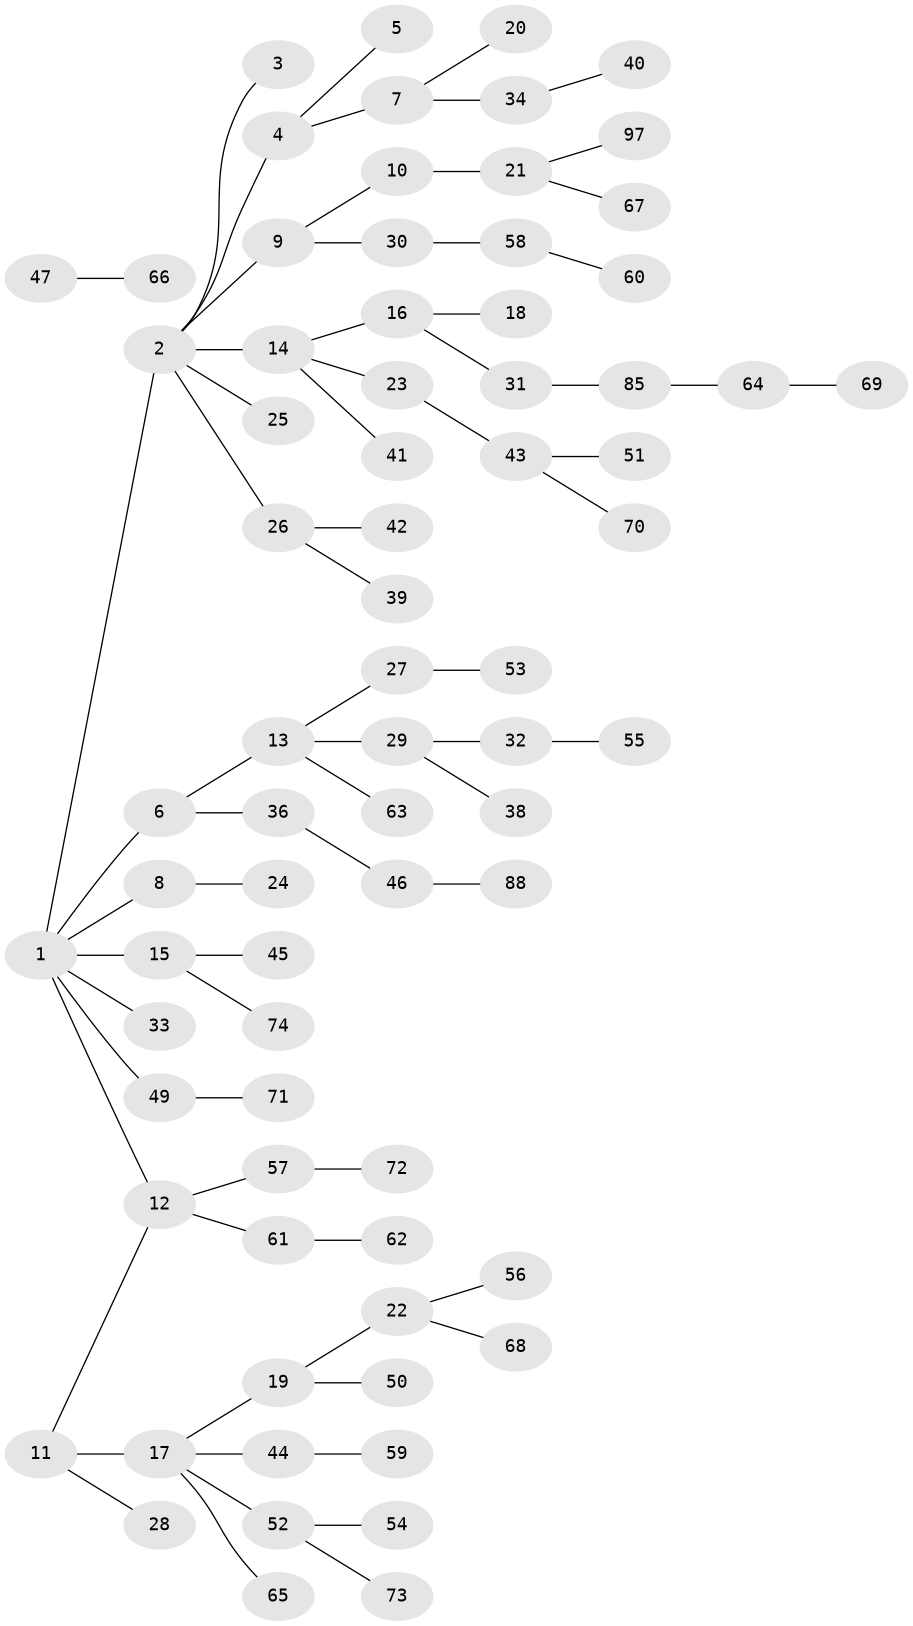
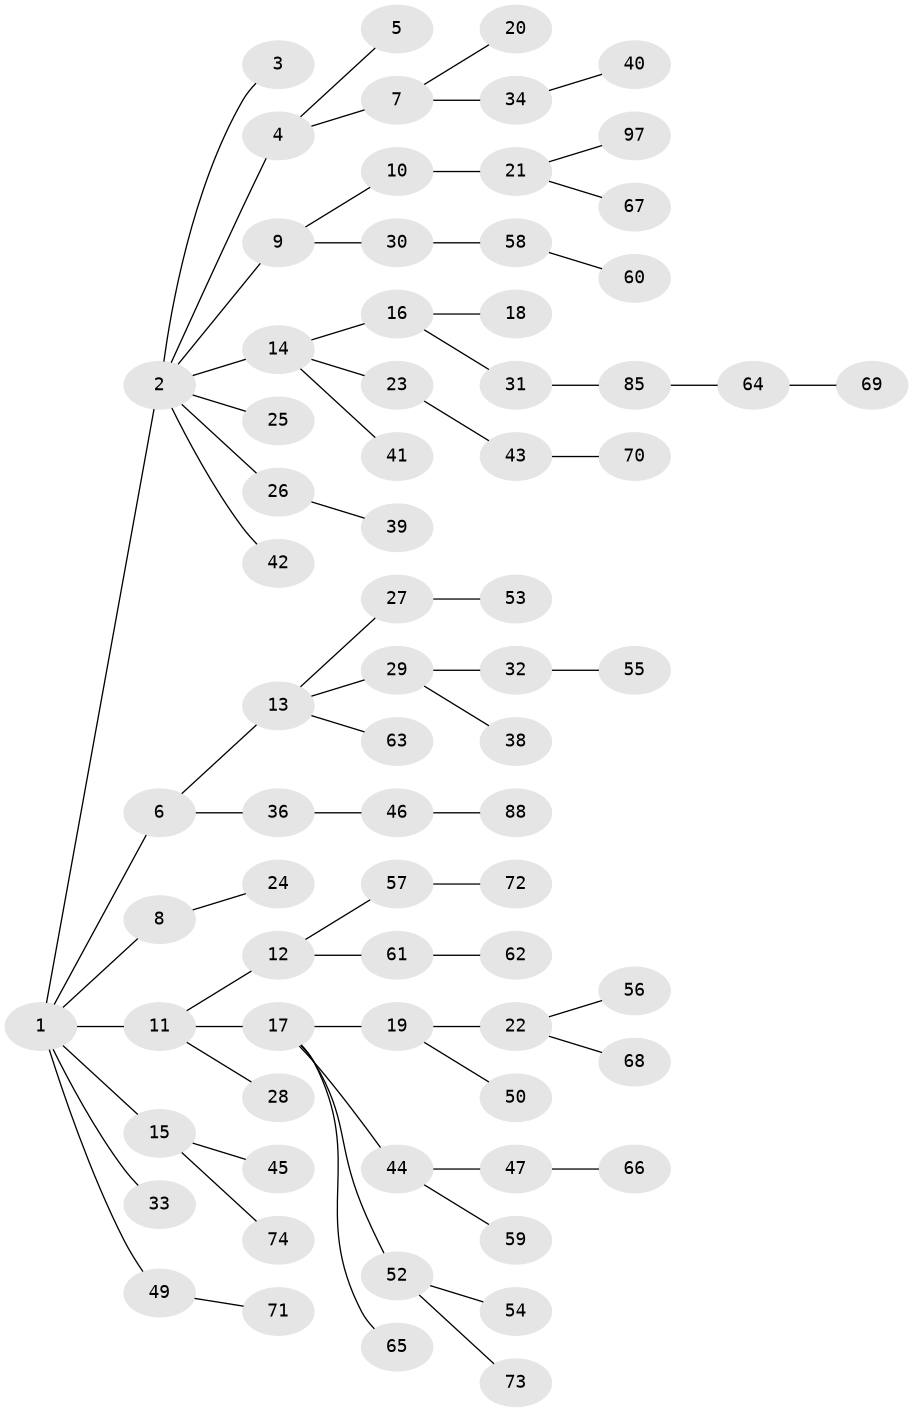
(635, 457) -> none
(338, 528) -> (210, 479)
(99, 1080) -> (100, 1027)
none -> (457, 1169)
